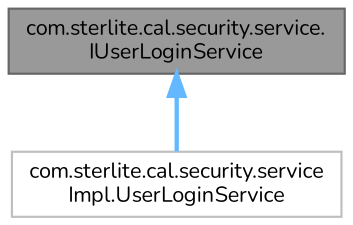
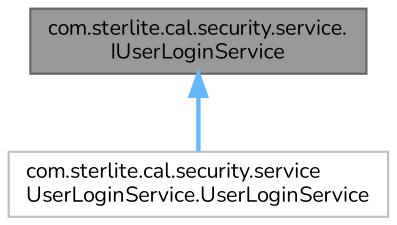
(177, 184) -> (198, 184)
